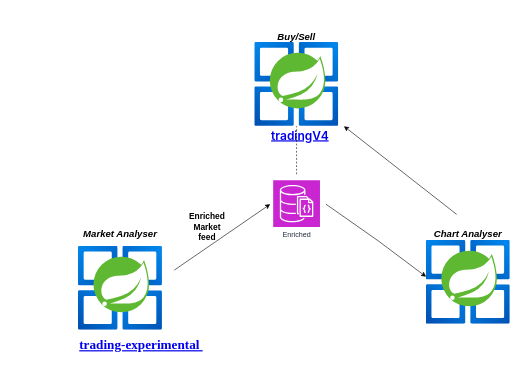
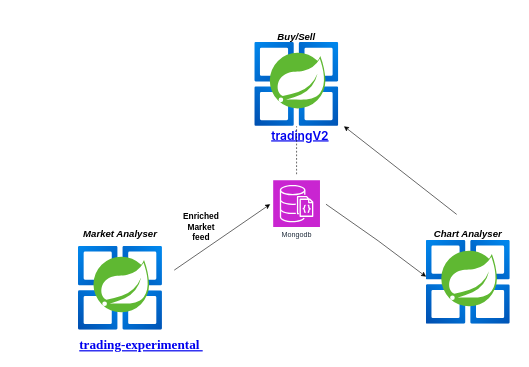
(300, 135) -> (300, 135)
(207, 227) -> (201, 227)
(297, 236) -> (297, 236)
